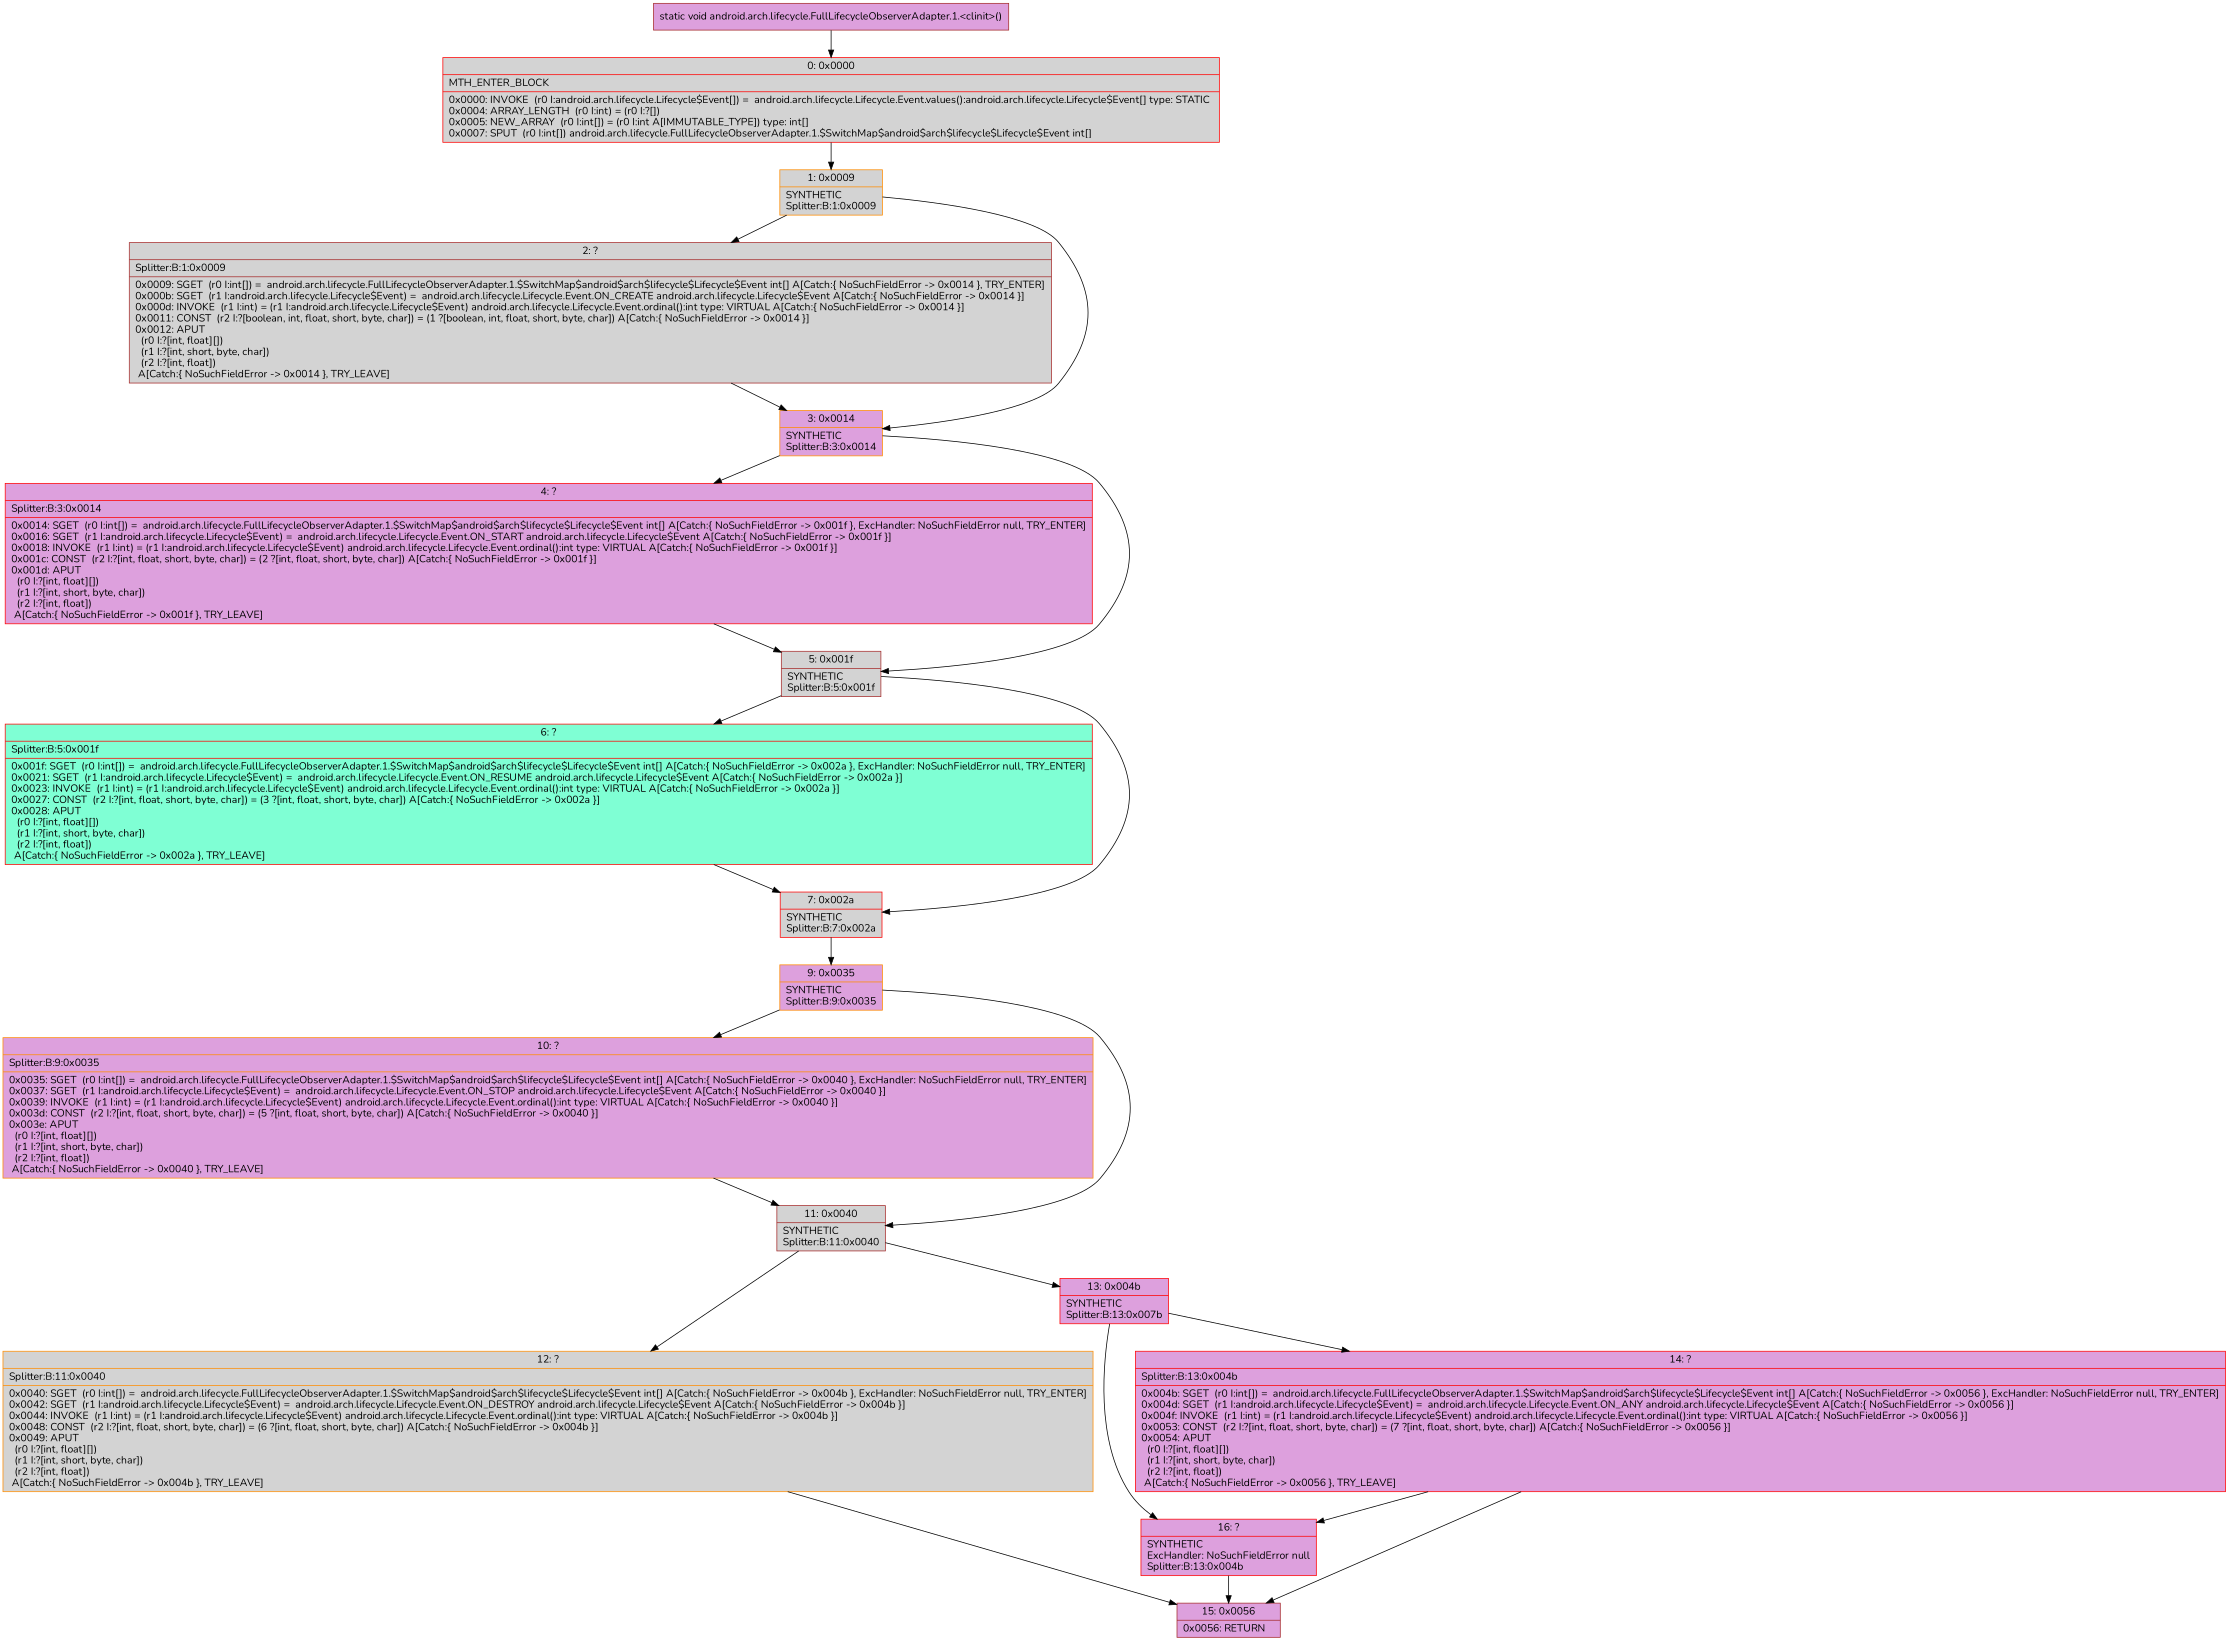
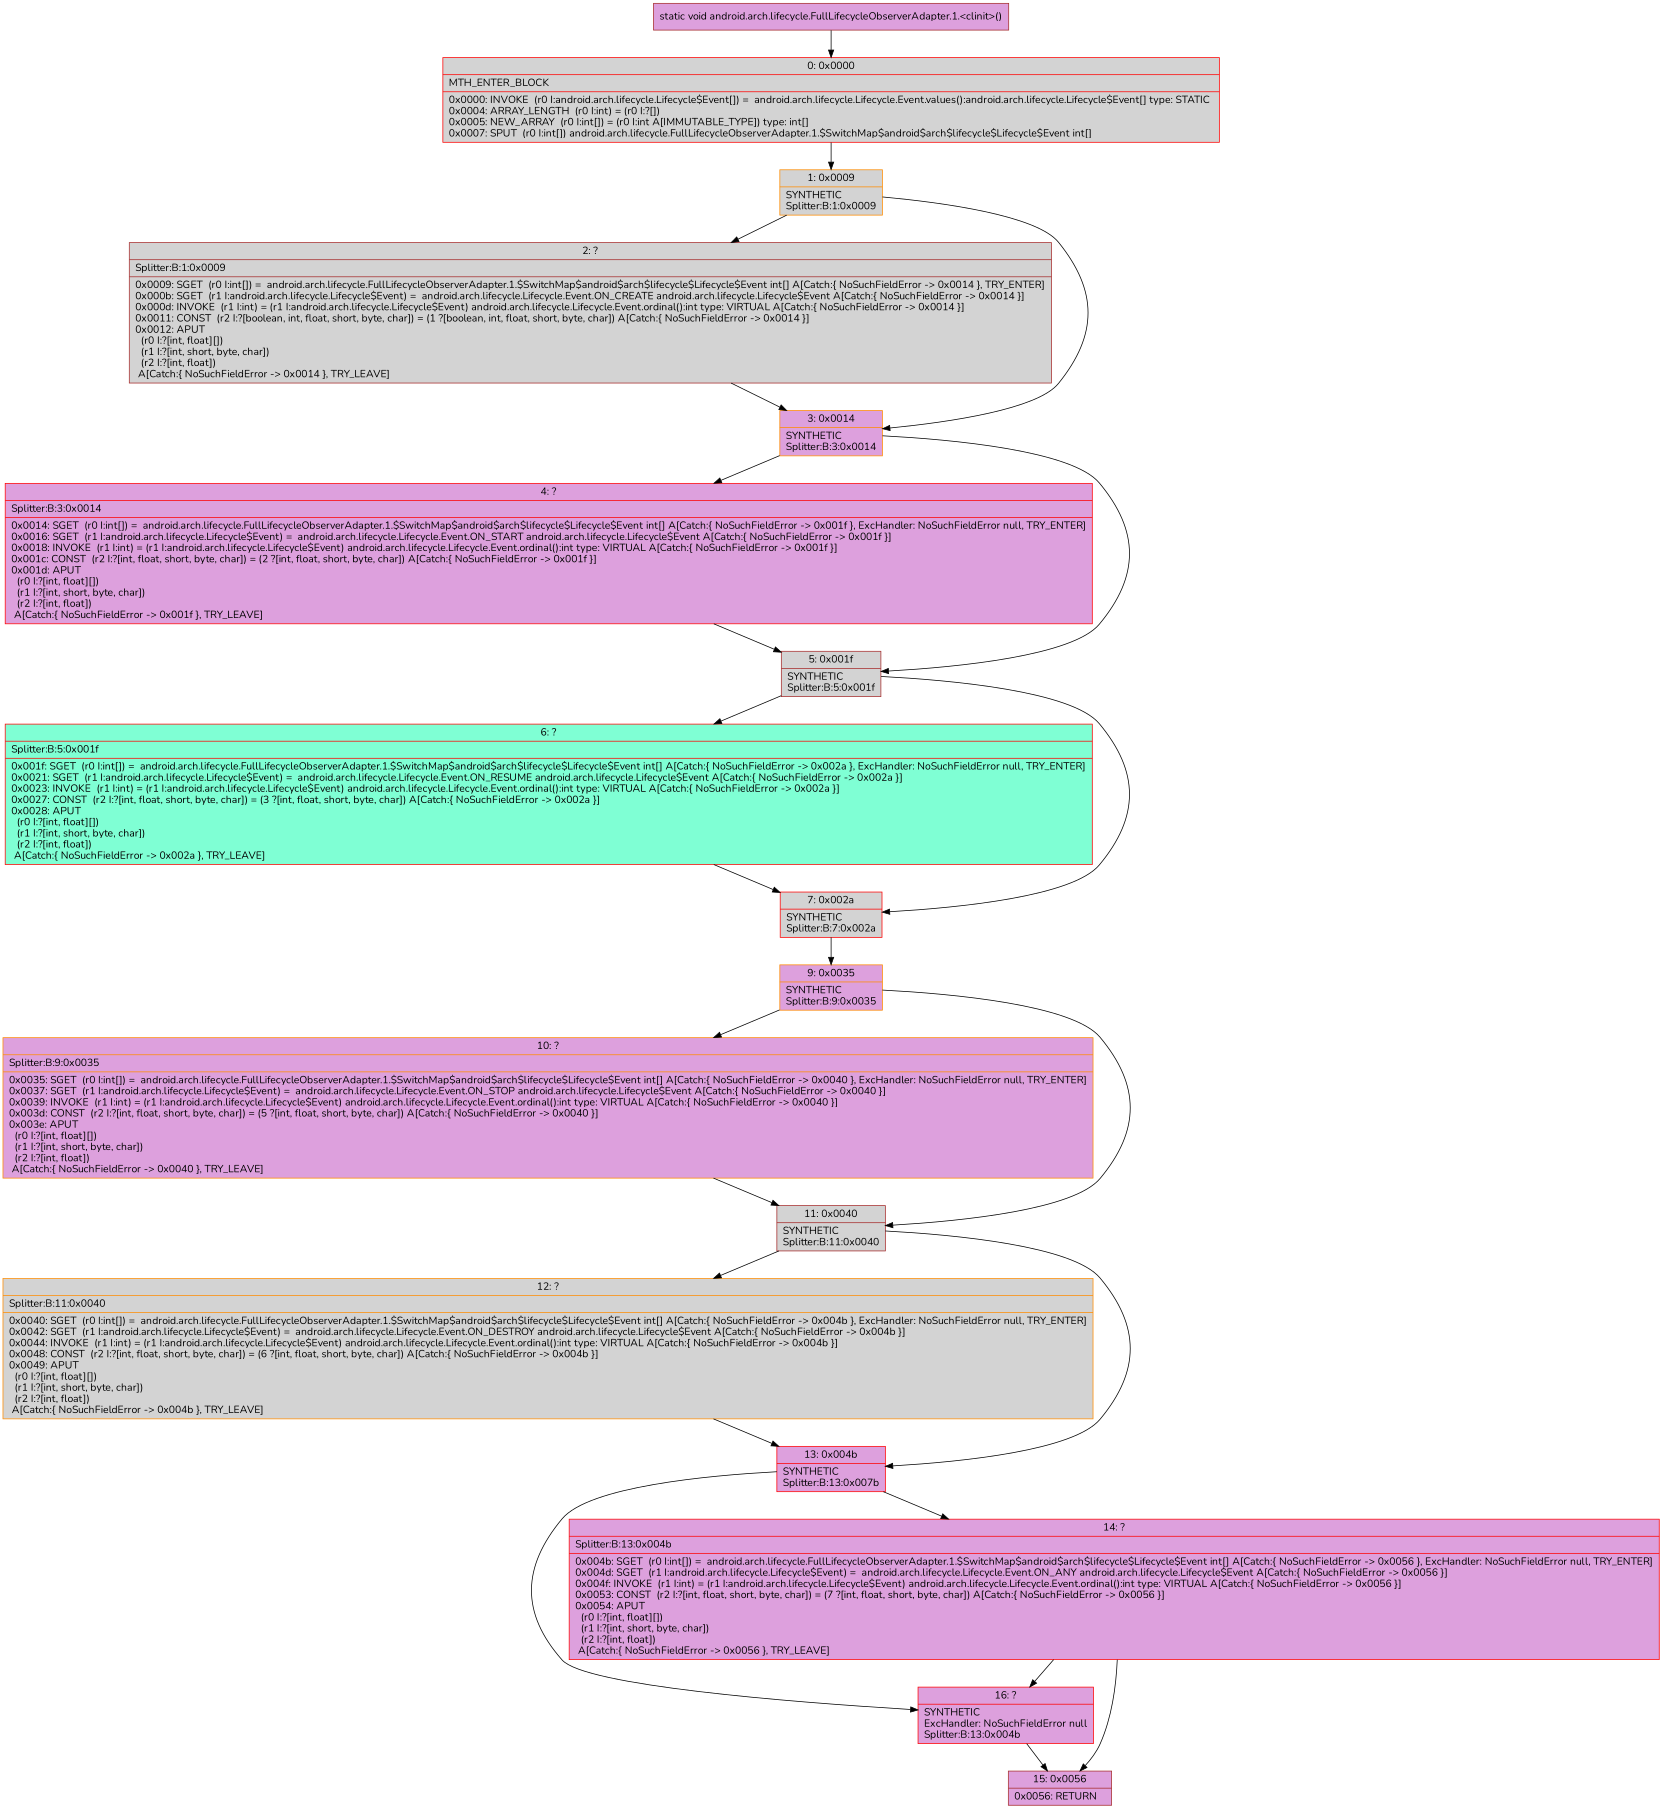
(979, 1547) -> (743, 1431)
